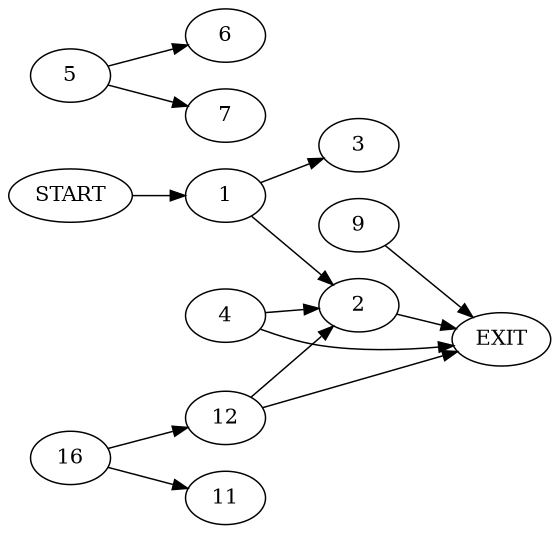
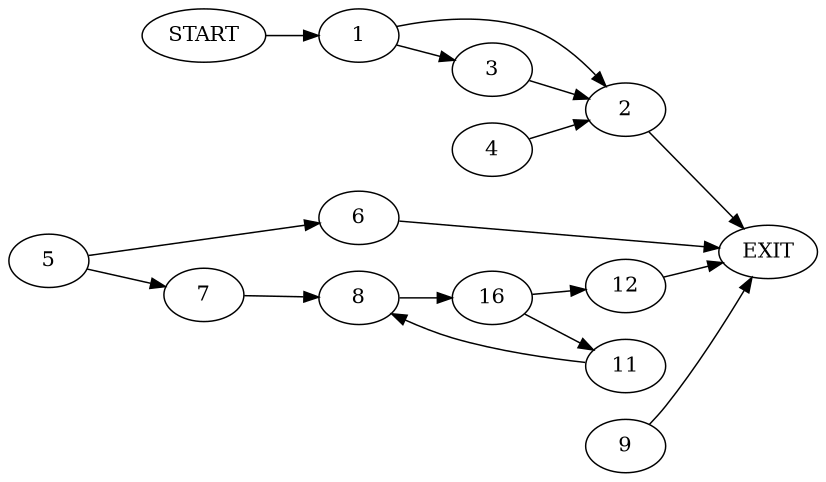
none -> (359, 298)
(348, 349) -> (552, 234)
(286, 367) -> (552, 88)
